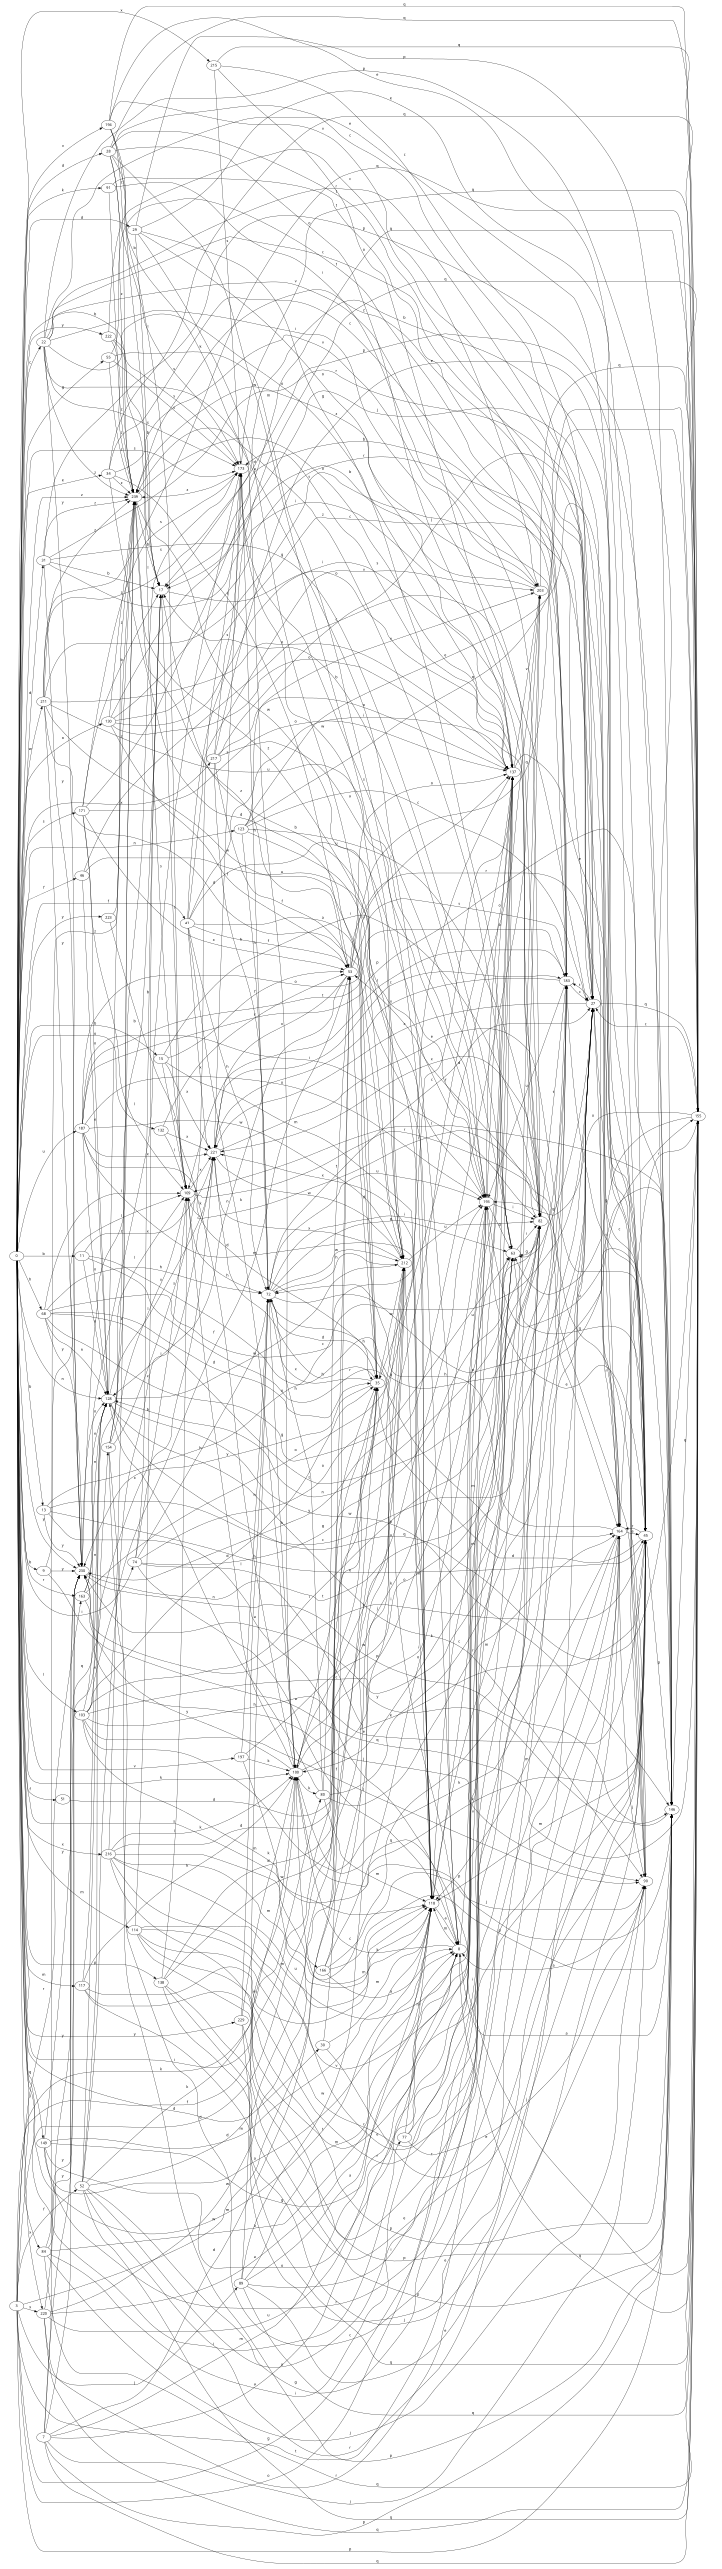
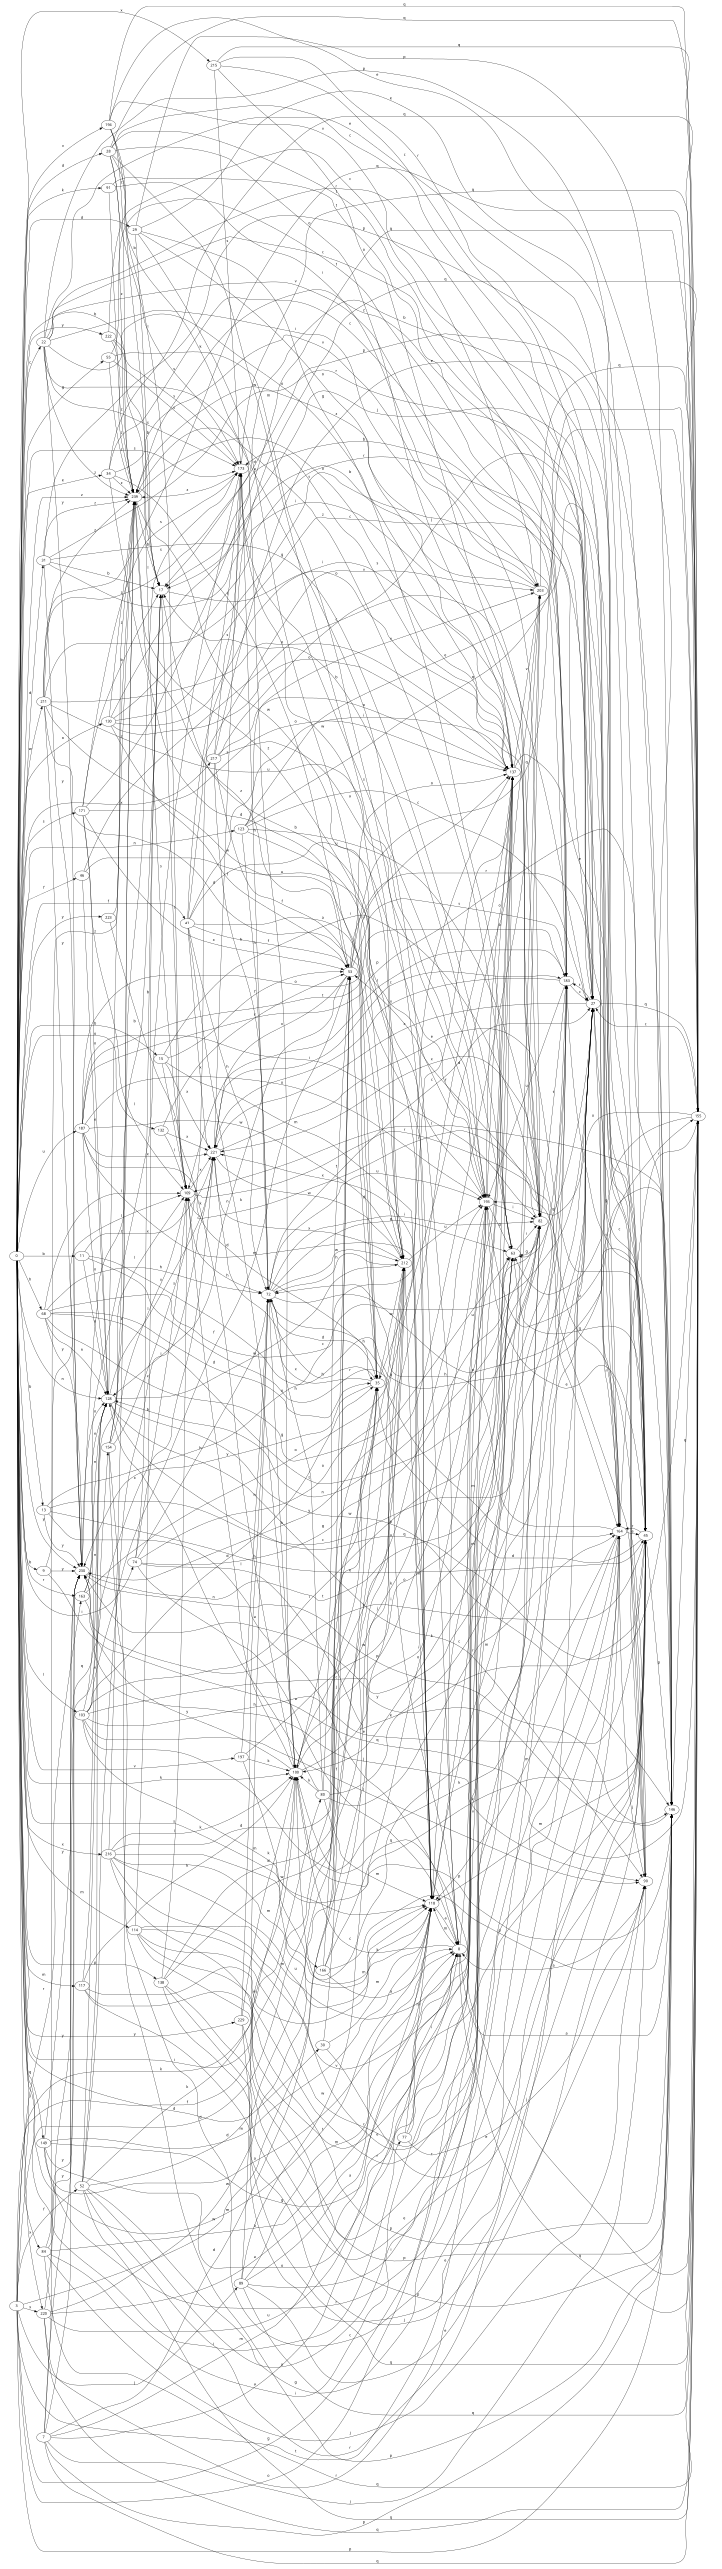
none -> (601, 822)
(498, 1712) -> (432, 2045)
(304, 1787) -> (310, 1785)
(63, 1799) -> none
(481, 1905) -> (337, 1719)
